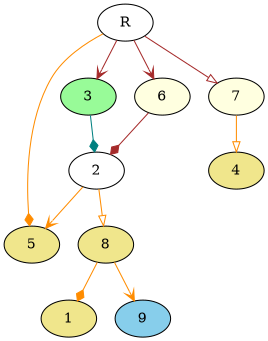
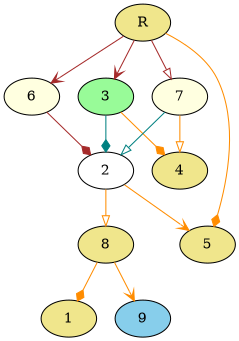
(125, 23) -> (143, 23)
none -> (138, 129)
none -> (148, 129)
